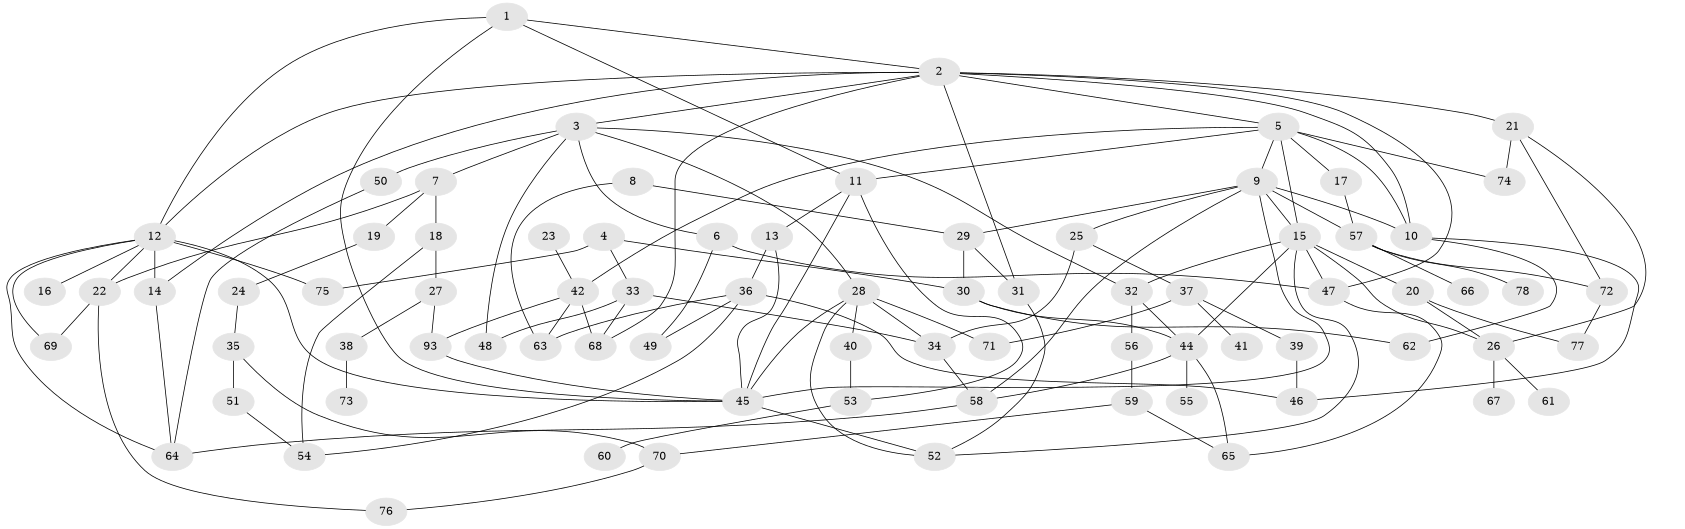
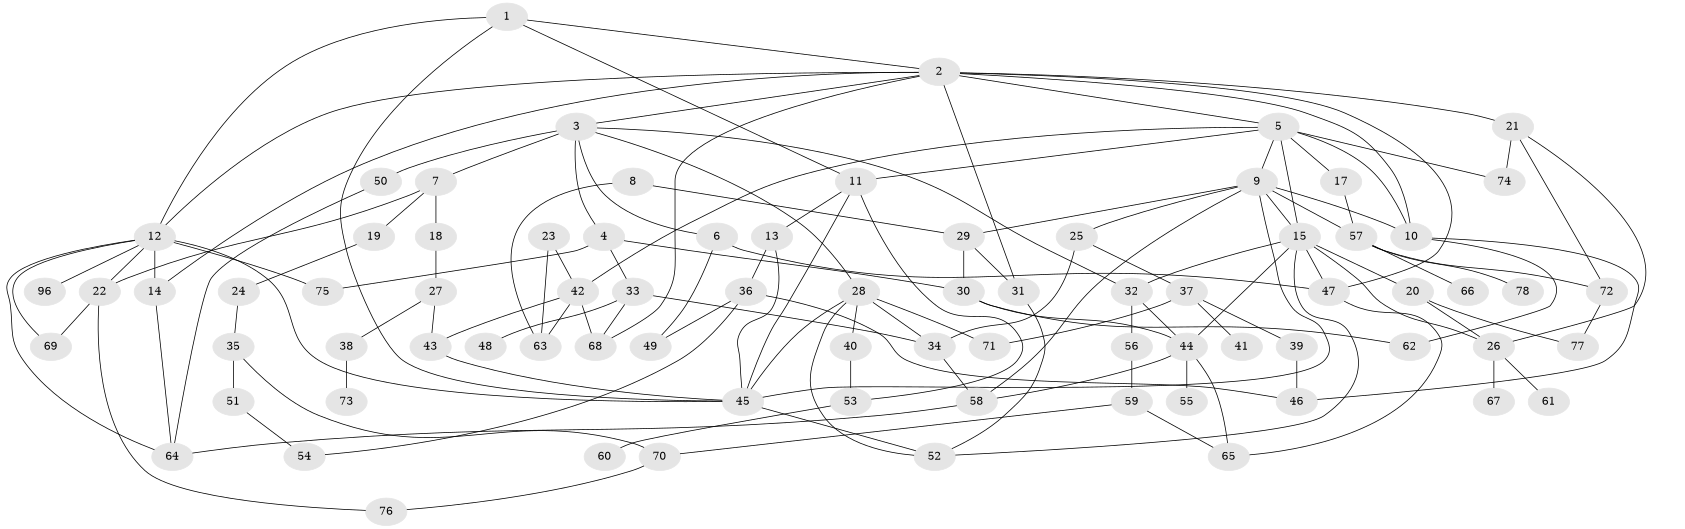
(507, 228) -> (577, 182)
(45, 292) -> (45, 292)
(640, 313) -> (545, 292)
(327, 325) -> none
(431, 347) -> (431, 347)
